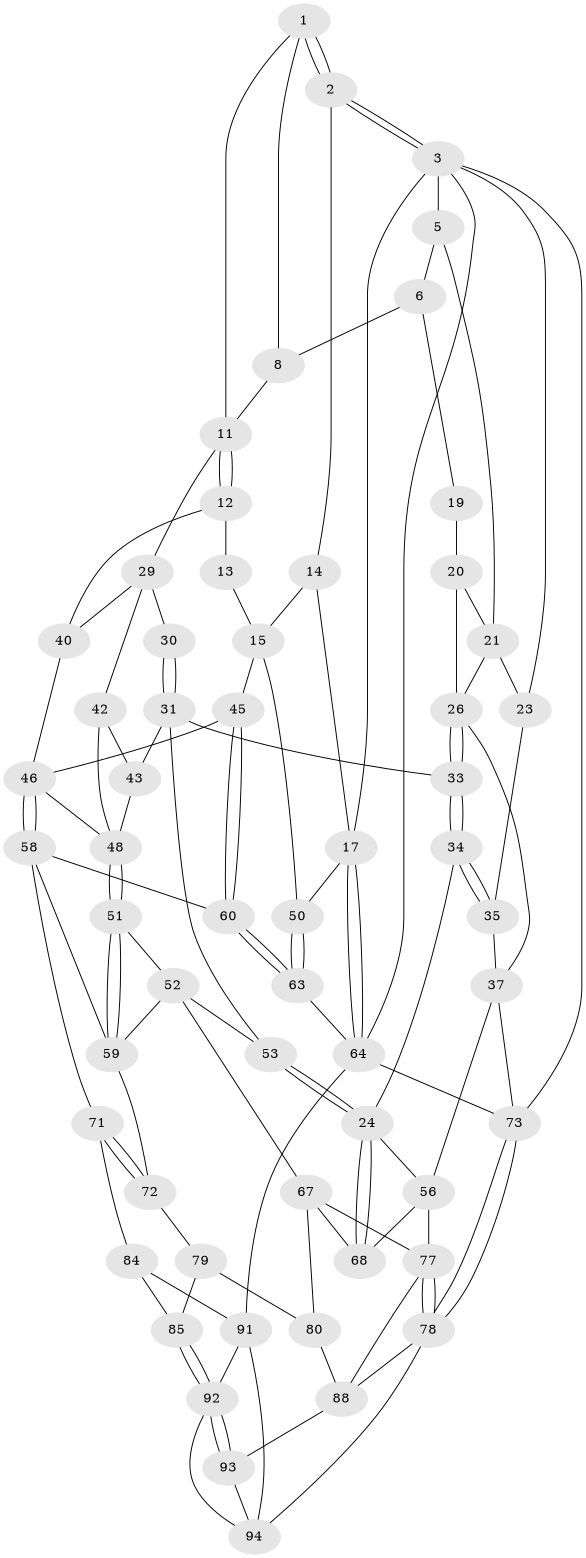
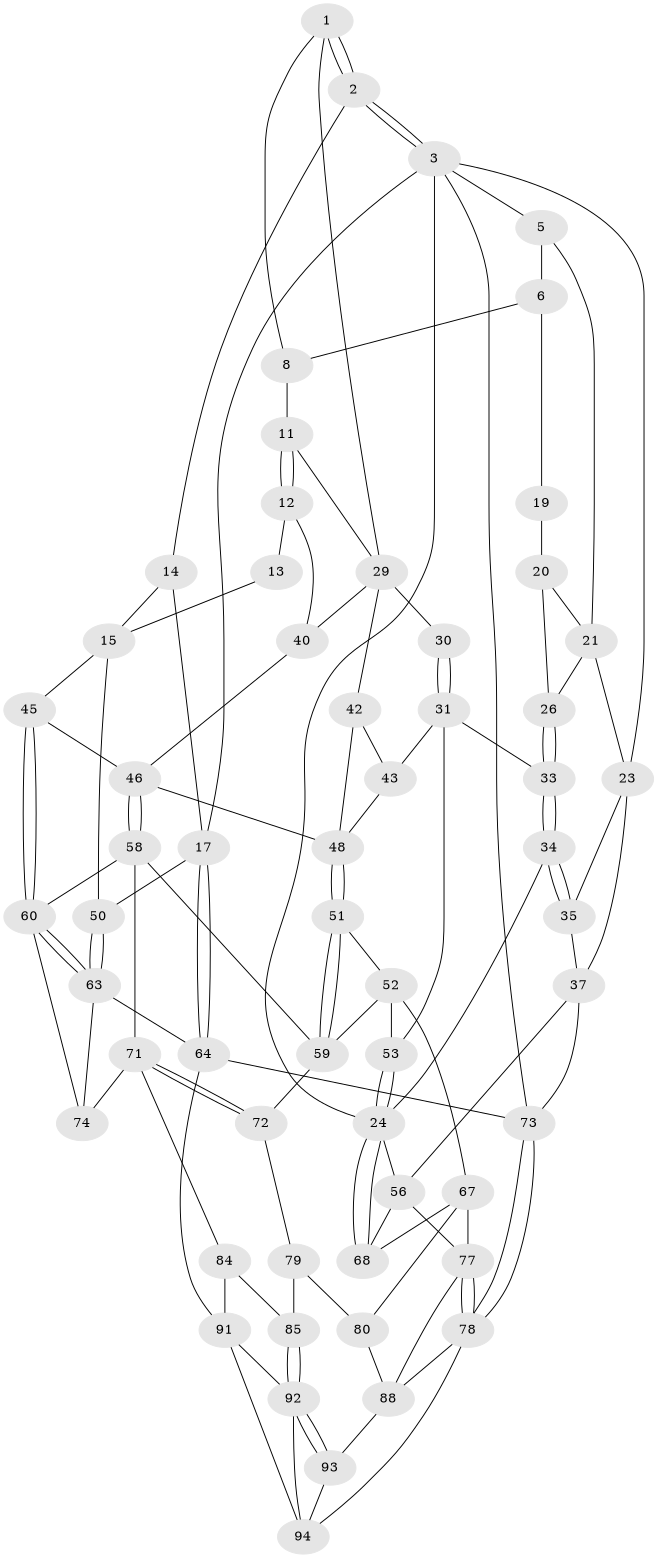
(226, 217) -> (339, 298)
(404, 602) -> (346, 658)
(519, 845) -> (616, 885)
none -> (82, 1123)
